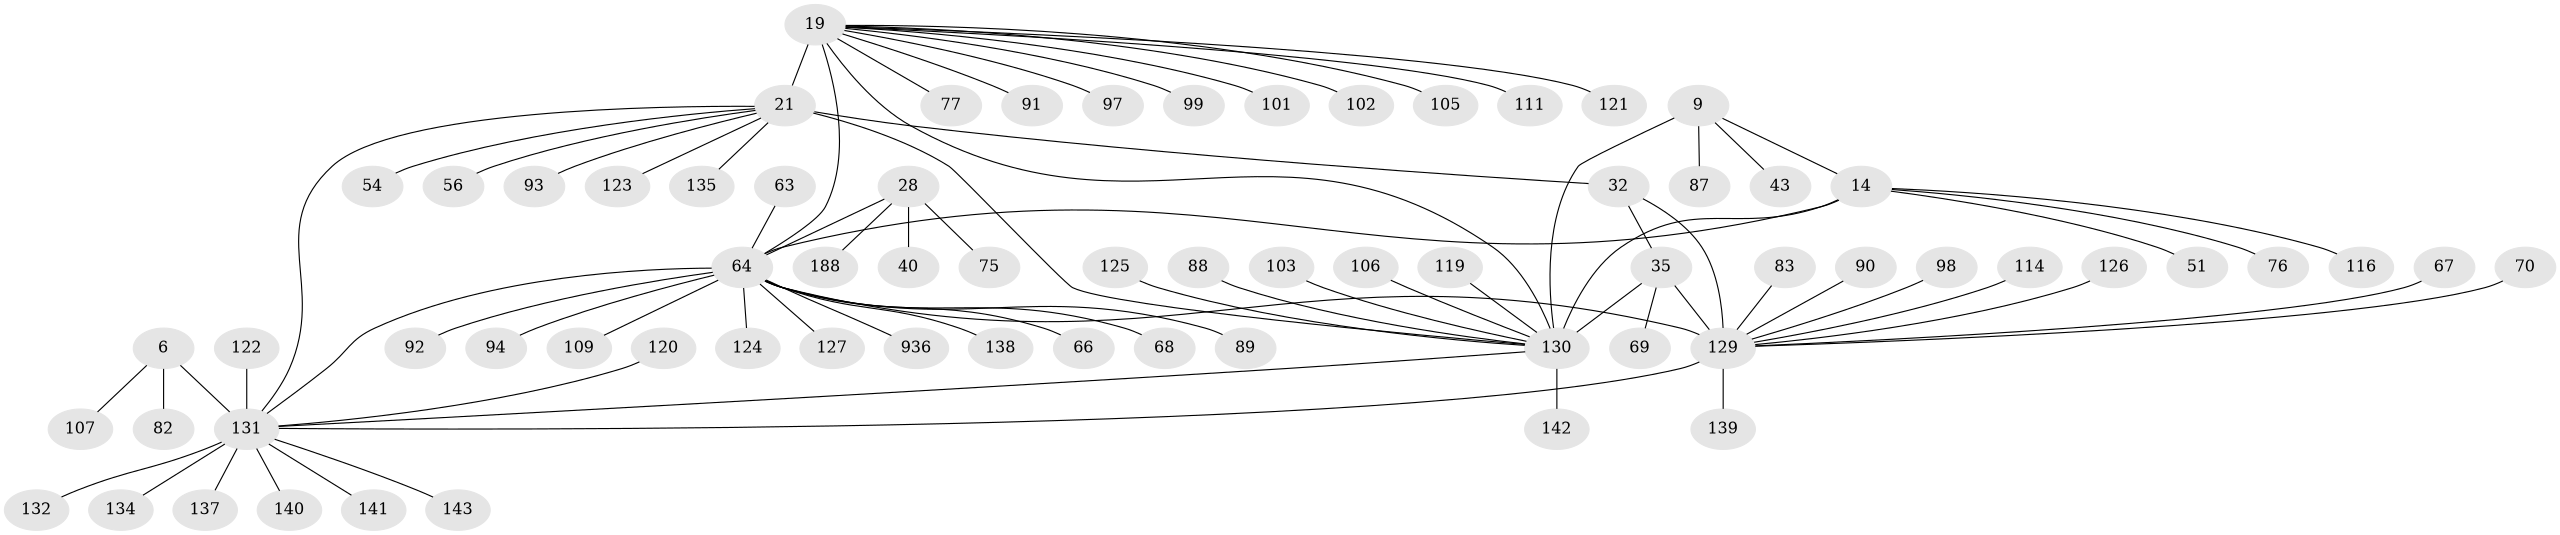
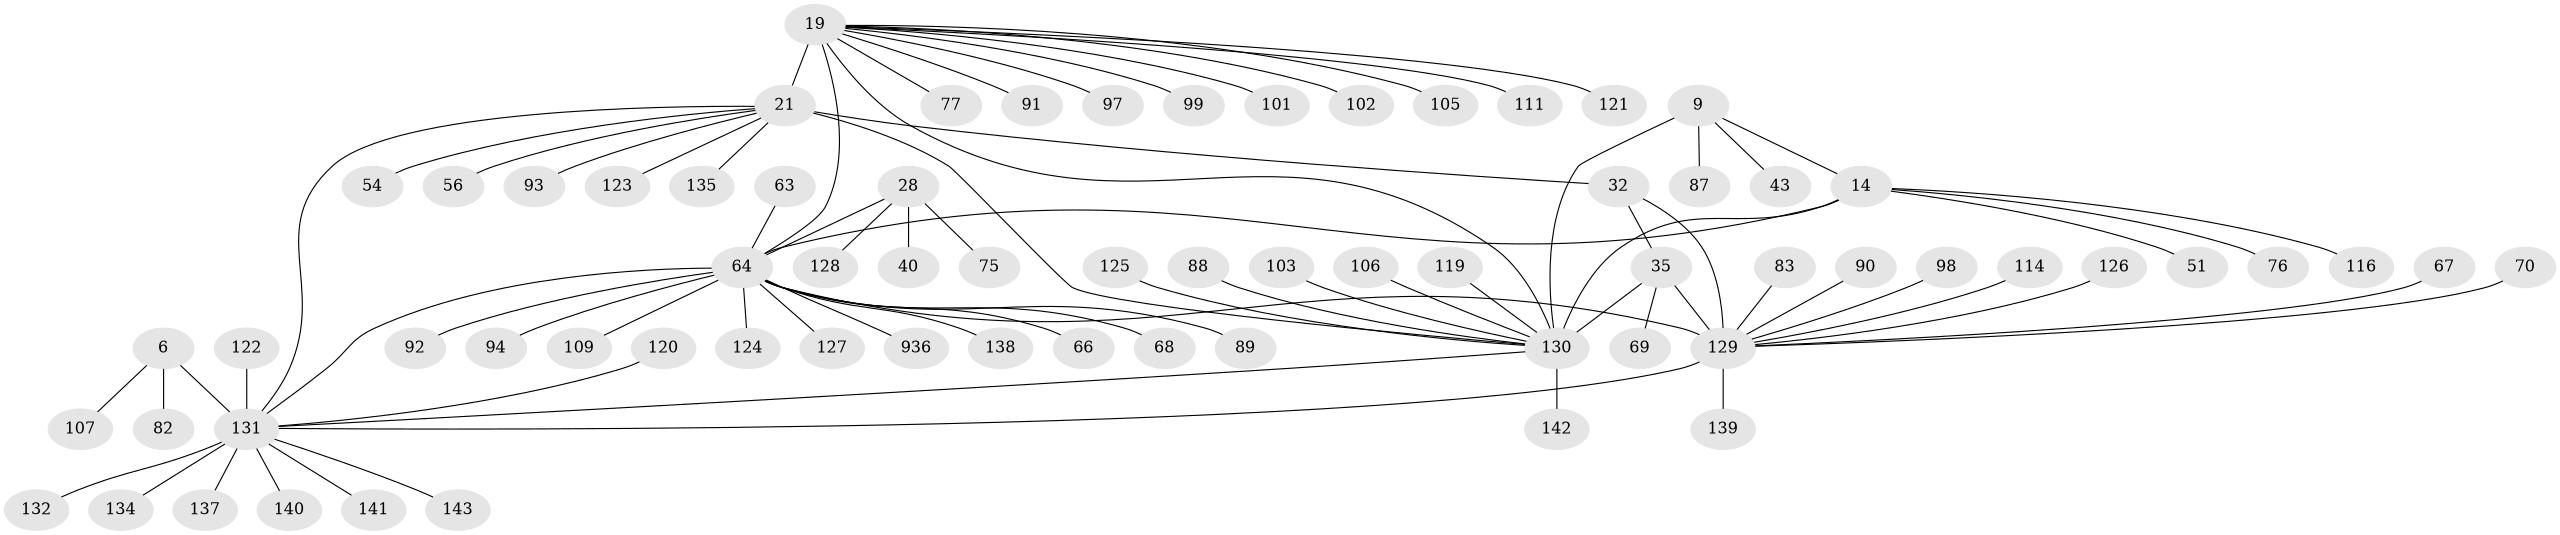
(825, 267) -> (825, 267)
